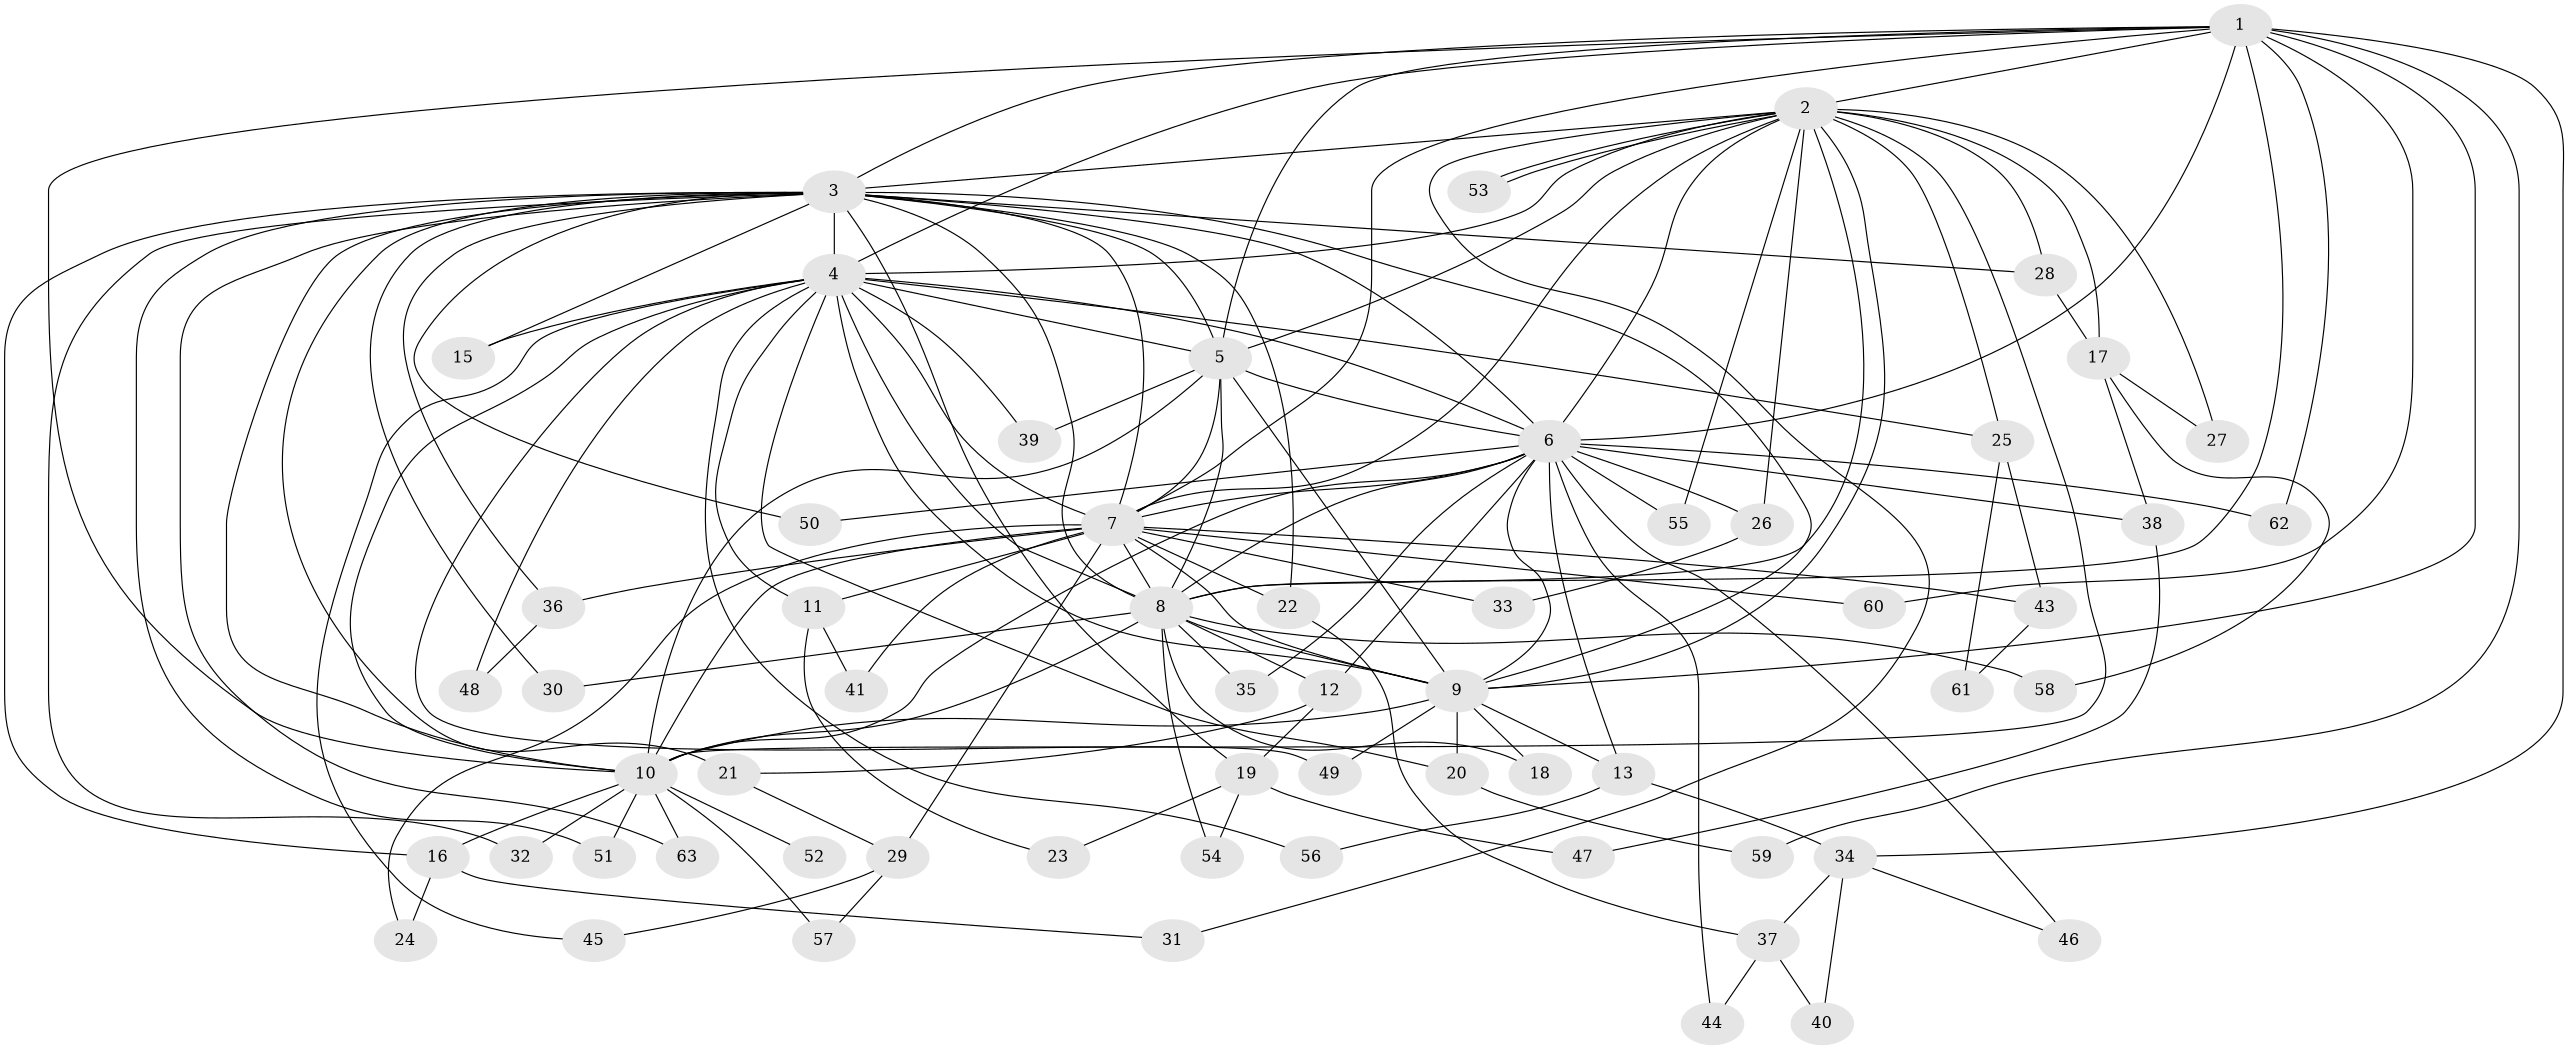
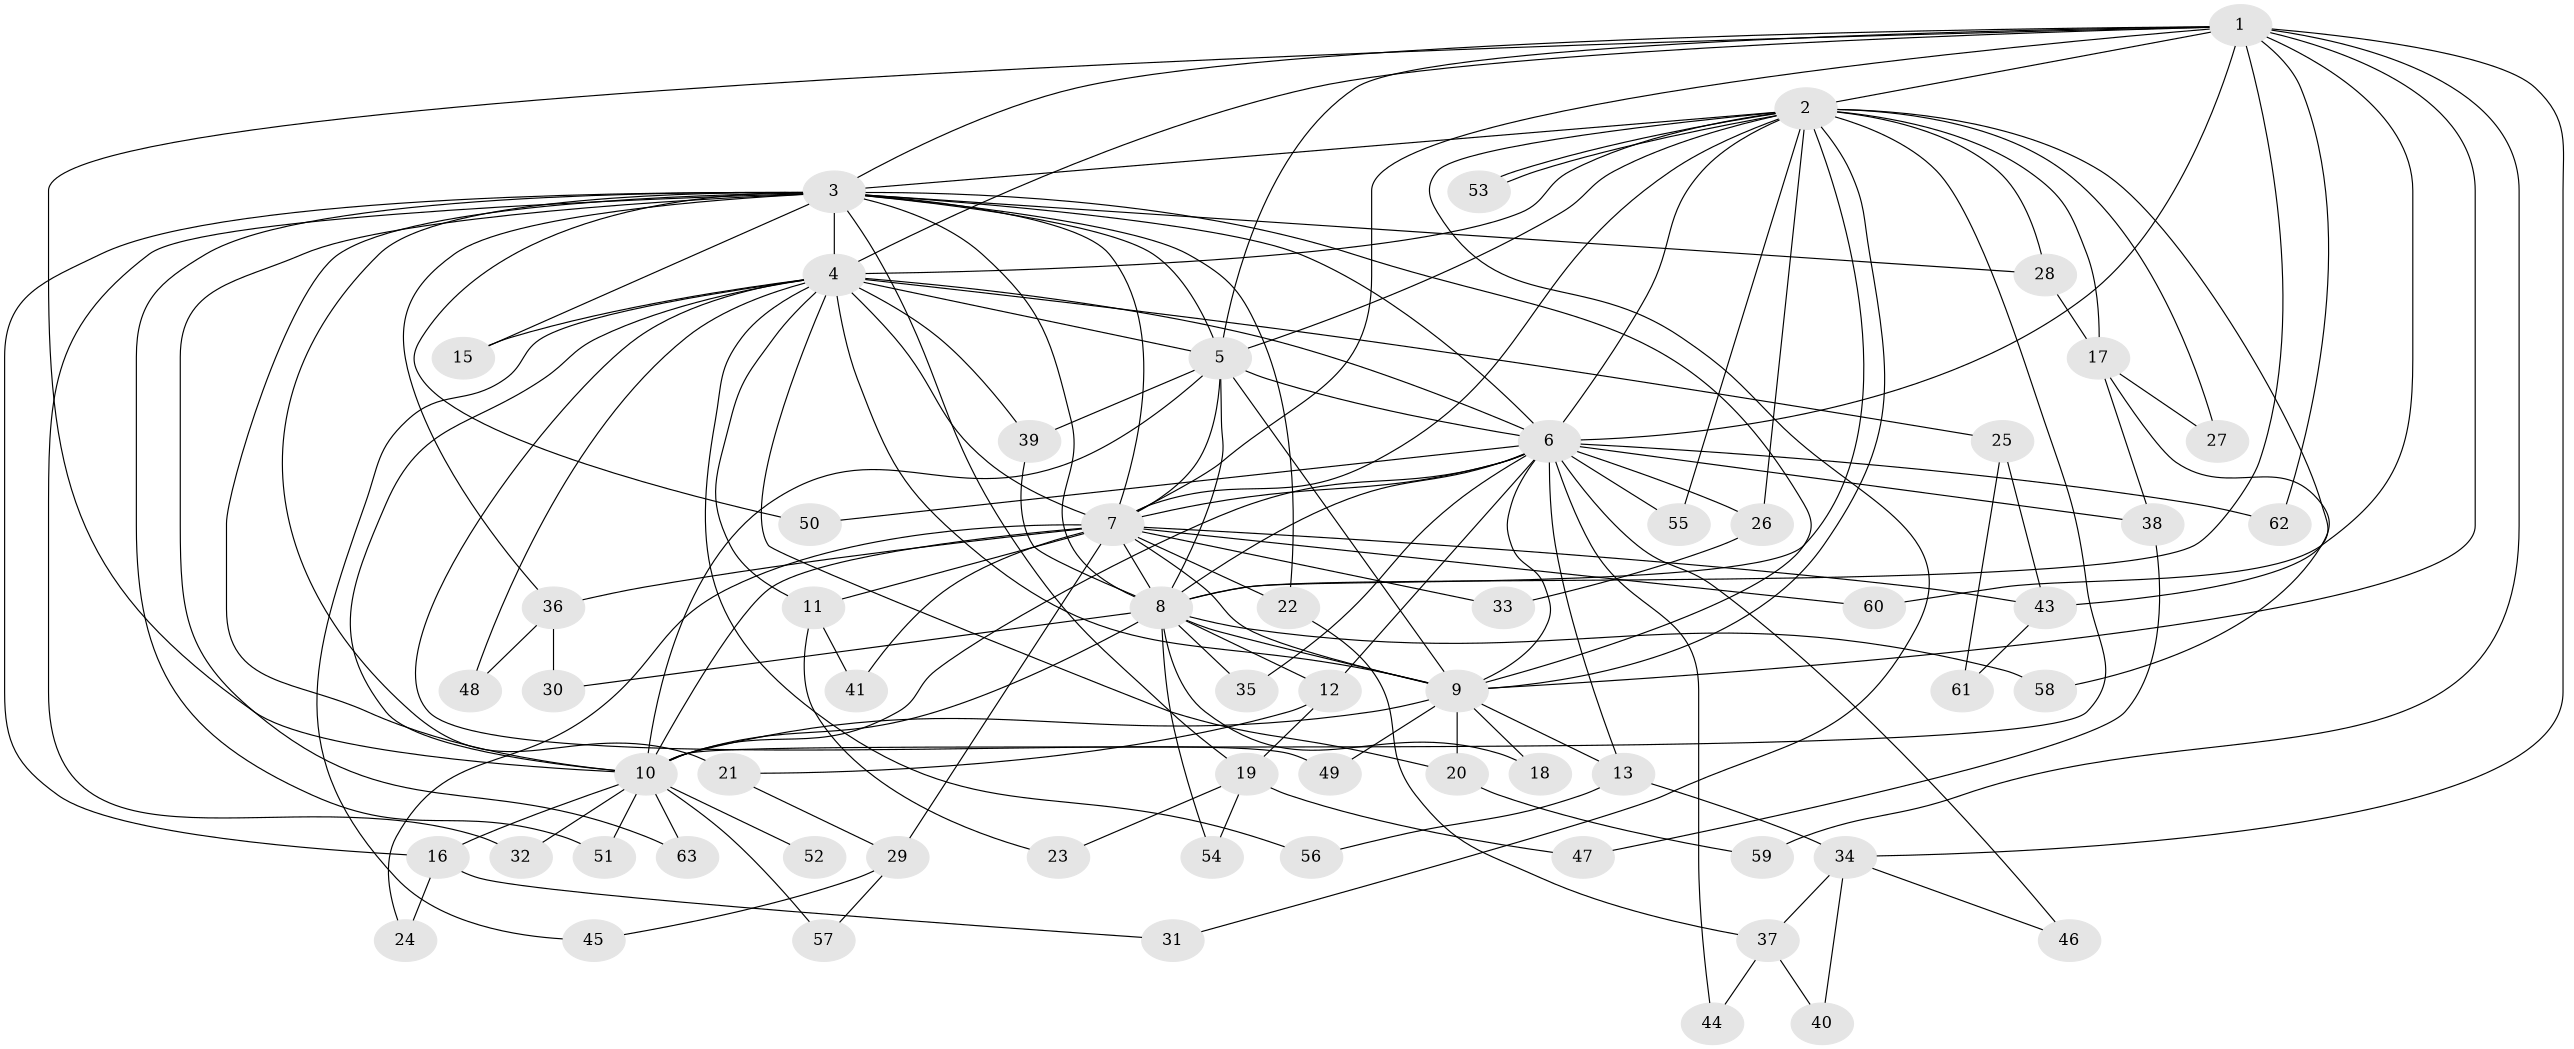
(1947, 249) -> (2238, 335)
(391, 286) -> (554, 650)
(959, 492) -> (1045, 554)
